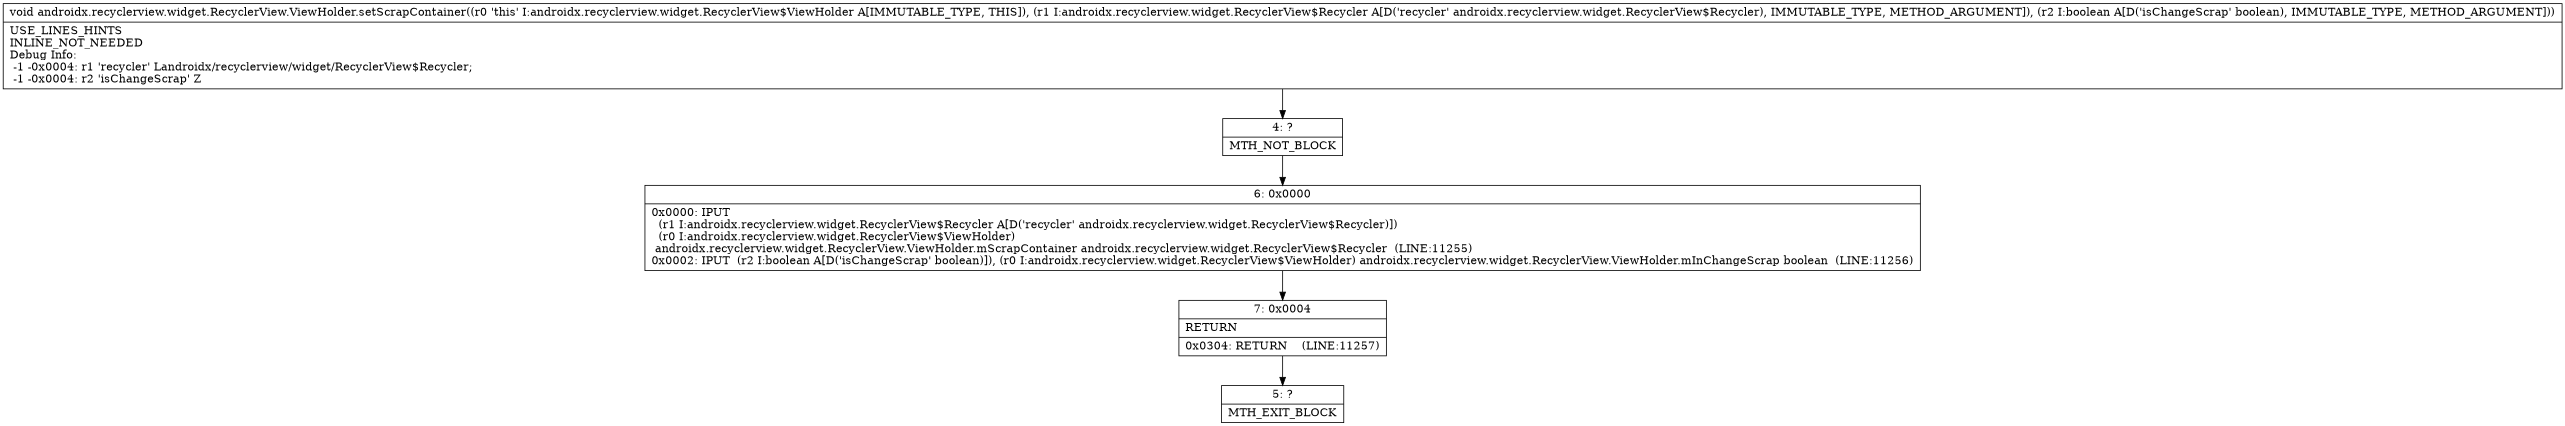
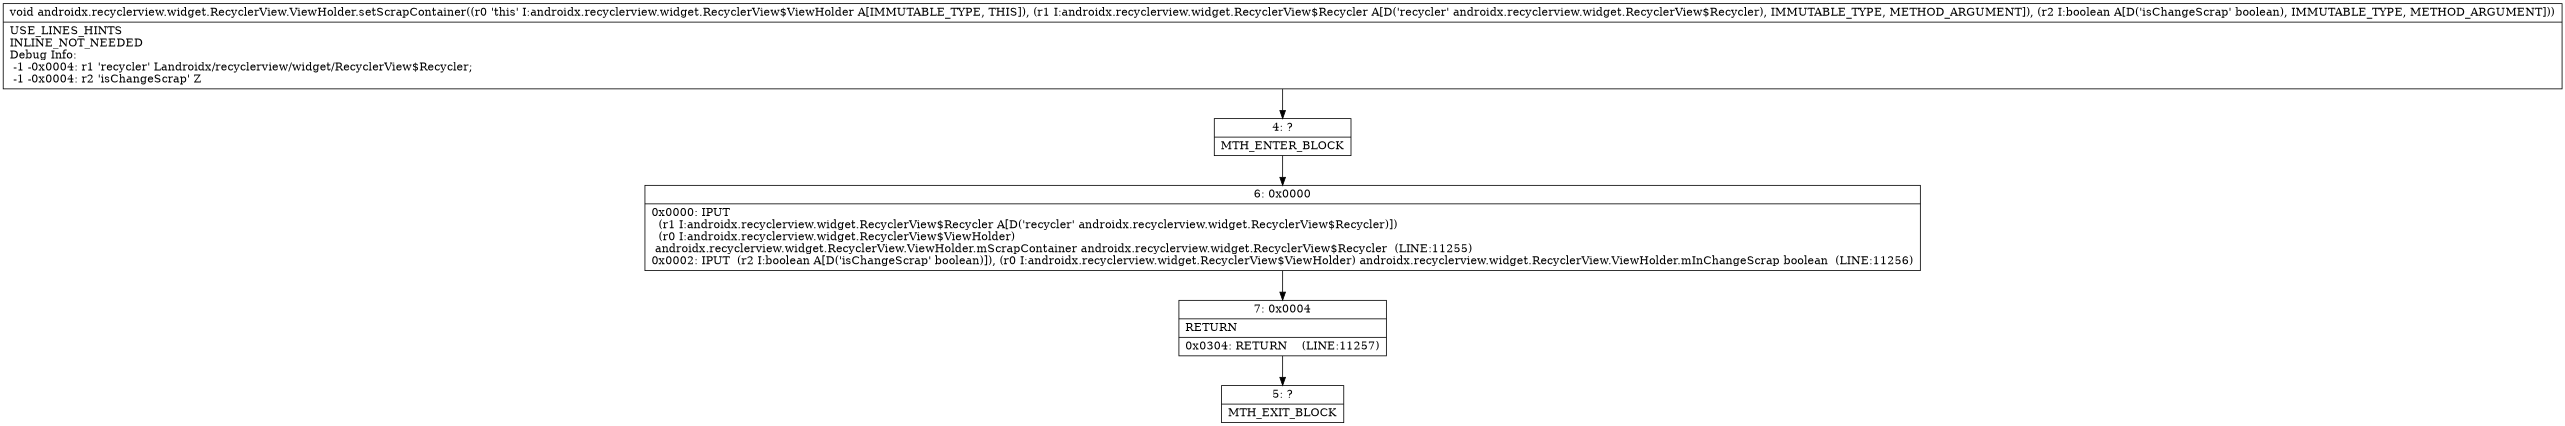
(1283, 146) -> (1283, 146)
